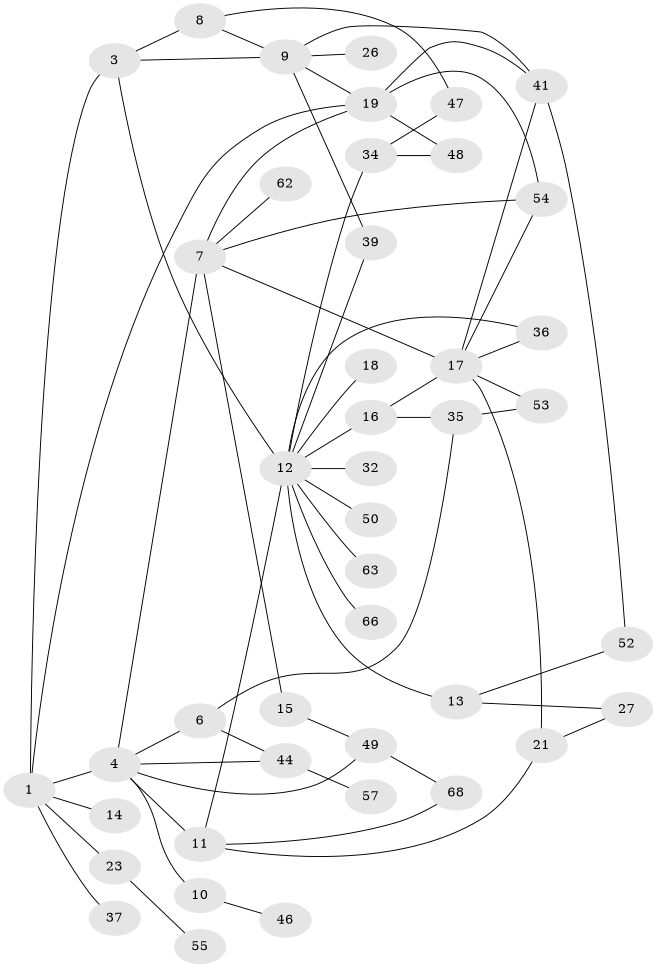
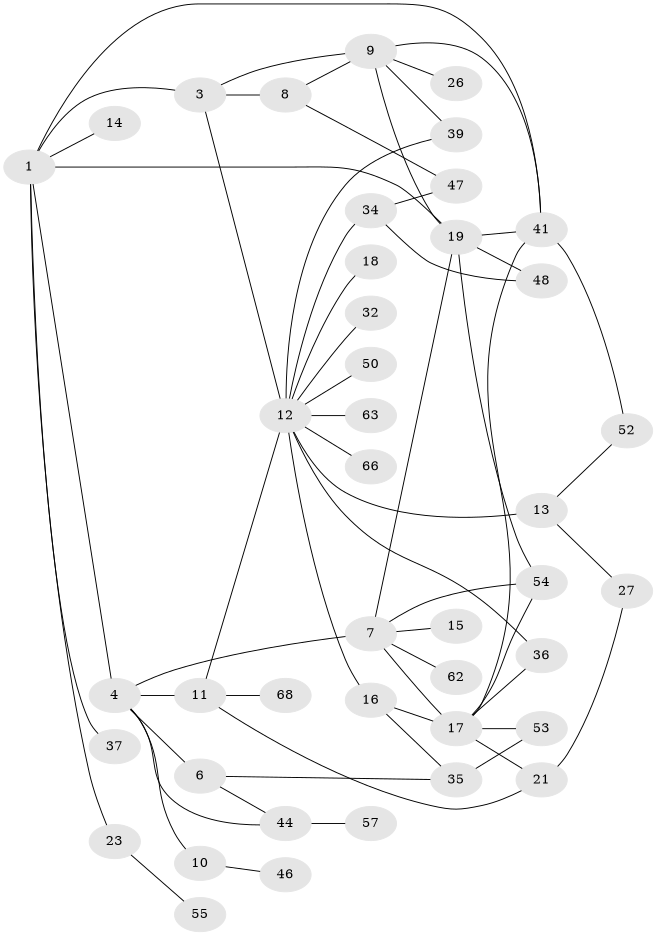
none -> (325, 4)
(371, 746) -> none
